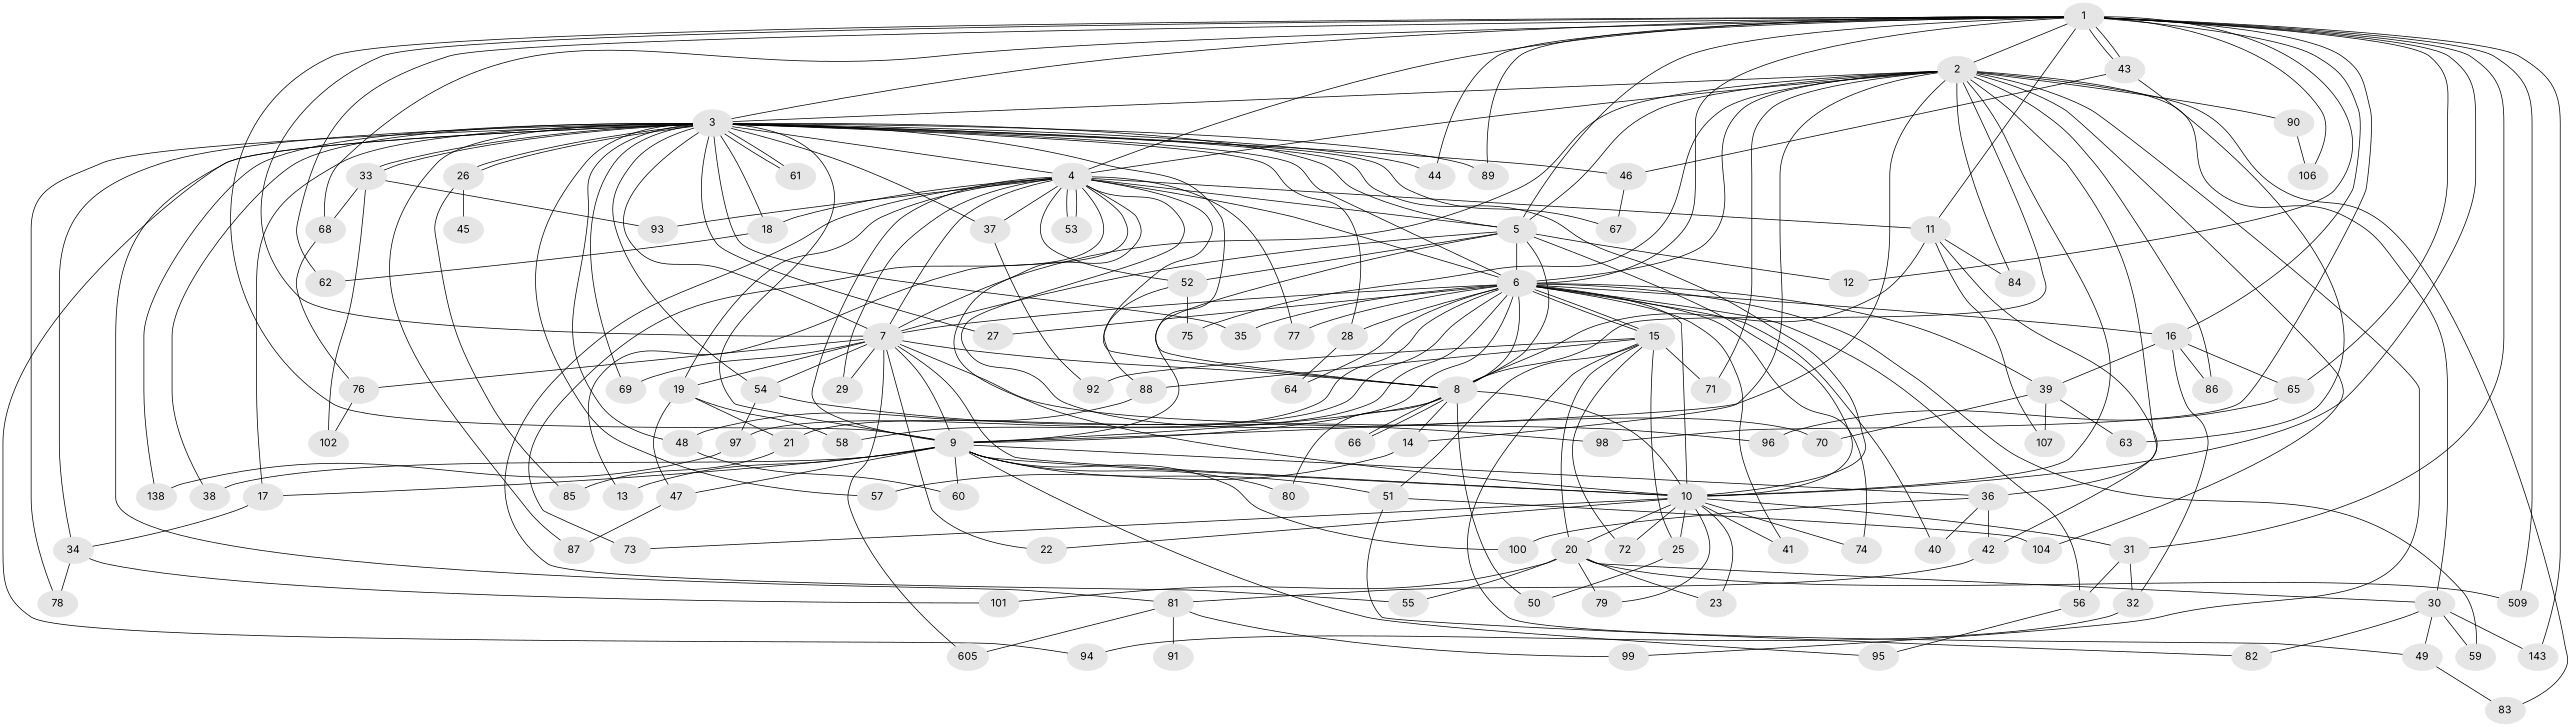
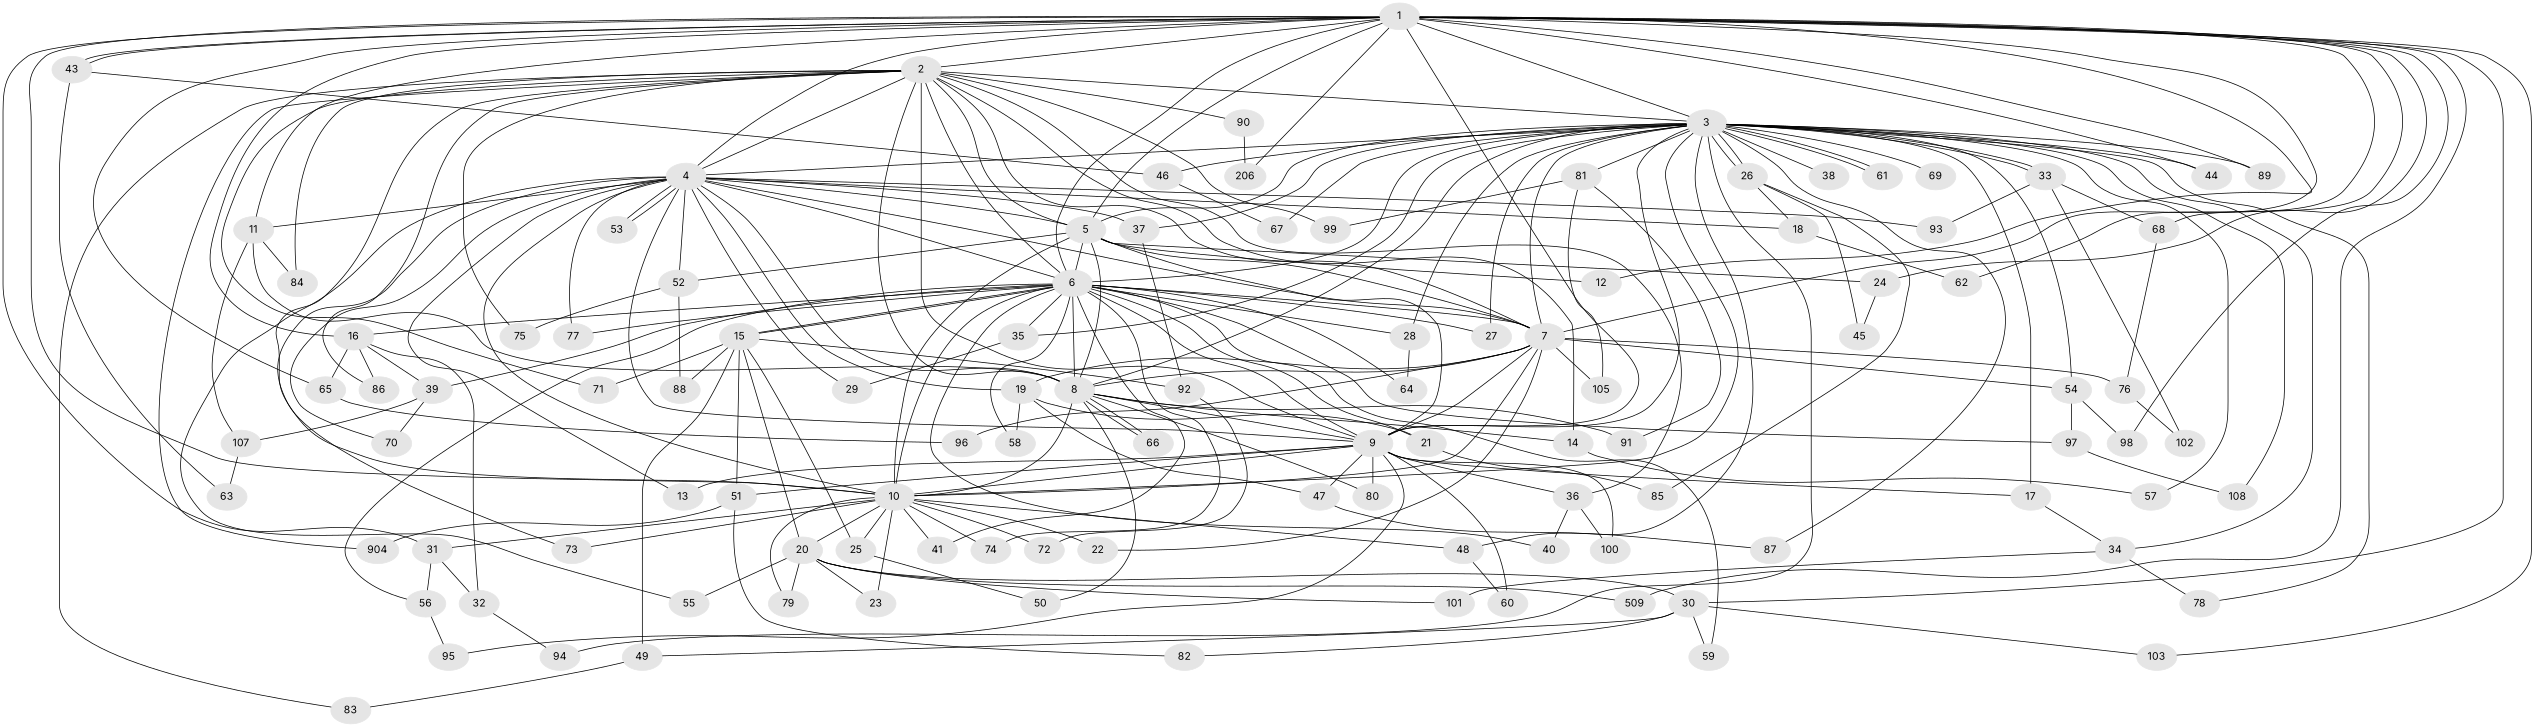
(743, 175) -> (1773, 203)
(2308, 177) -> (1245, 177)
(2315, 207) -> (2503, 153)
none -> (1880, 283)
(752, 359) -> none
(863, 363) -> (961, 355)
none -> (1367, 407)
(860, 414) -> (1258, 531)
(2082, 414) -> (234, 470)
(1573, 448) -> (1220, 519)
(579, 463) -> none
(156, 497) -> (2238, 497)
(1988, 550) -> none
(2042, 550) -> (378, 550)
(968, 657) -> (1601, 390)
(2538, 657) -> (2157, 657)
